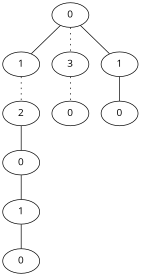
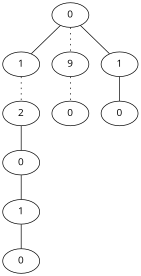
(70, 64) -> (70, 64)
